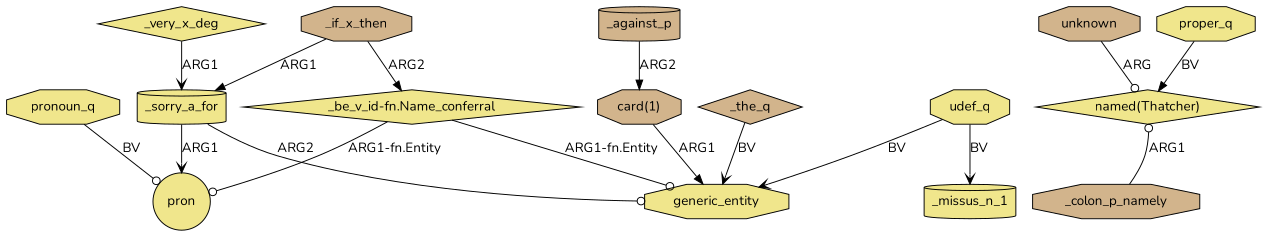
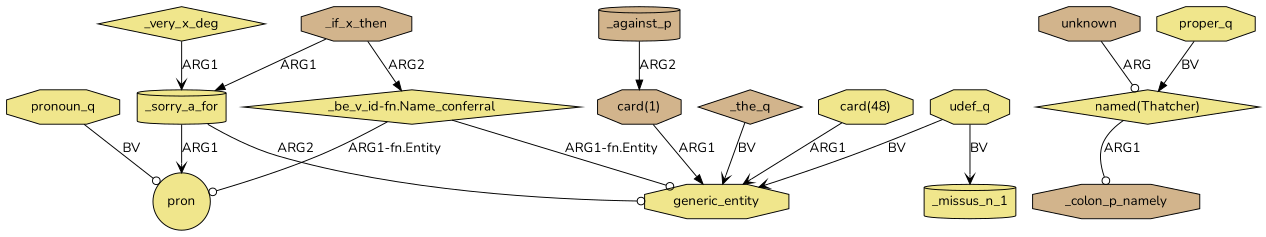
none -> (866, 107)
(1143, 160) -> (1102, 145)
